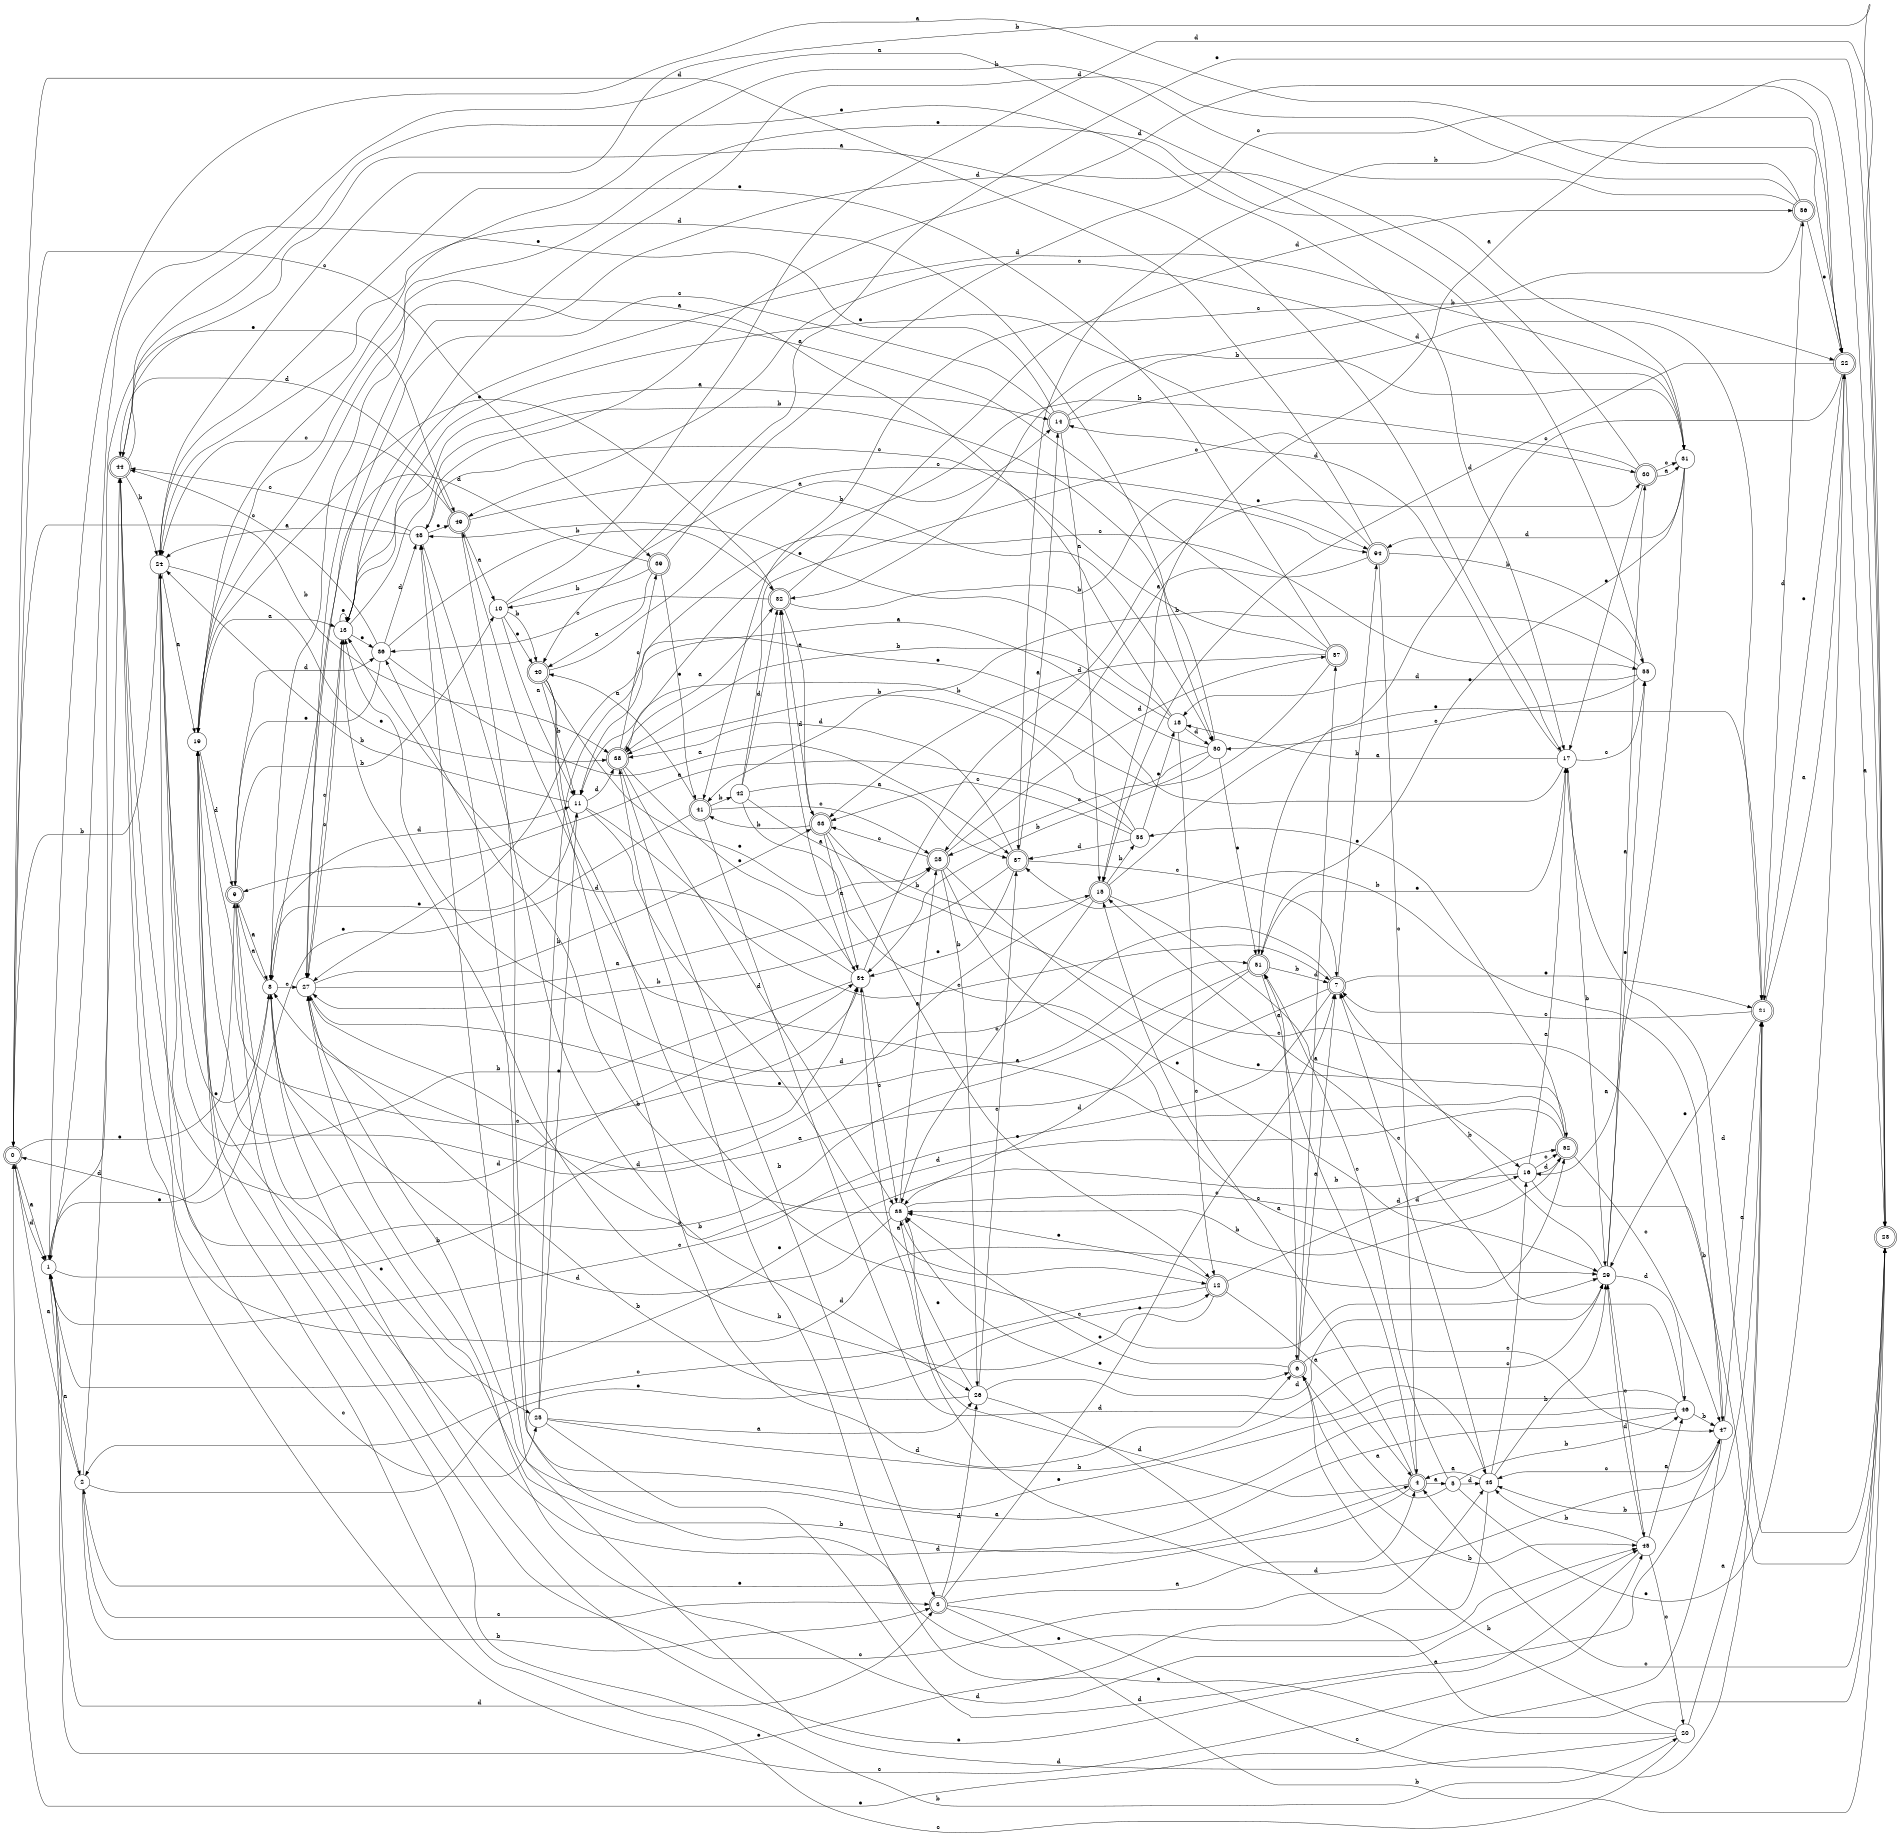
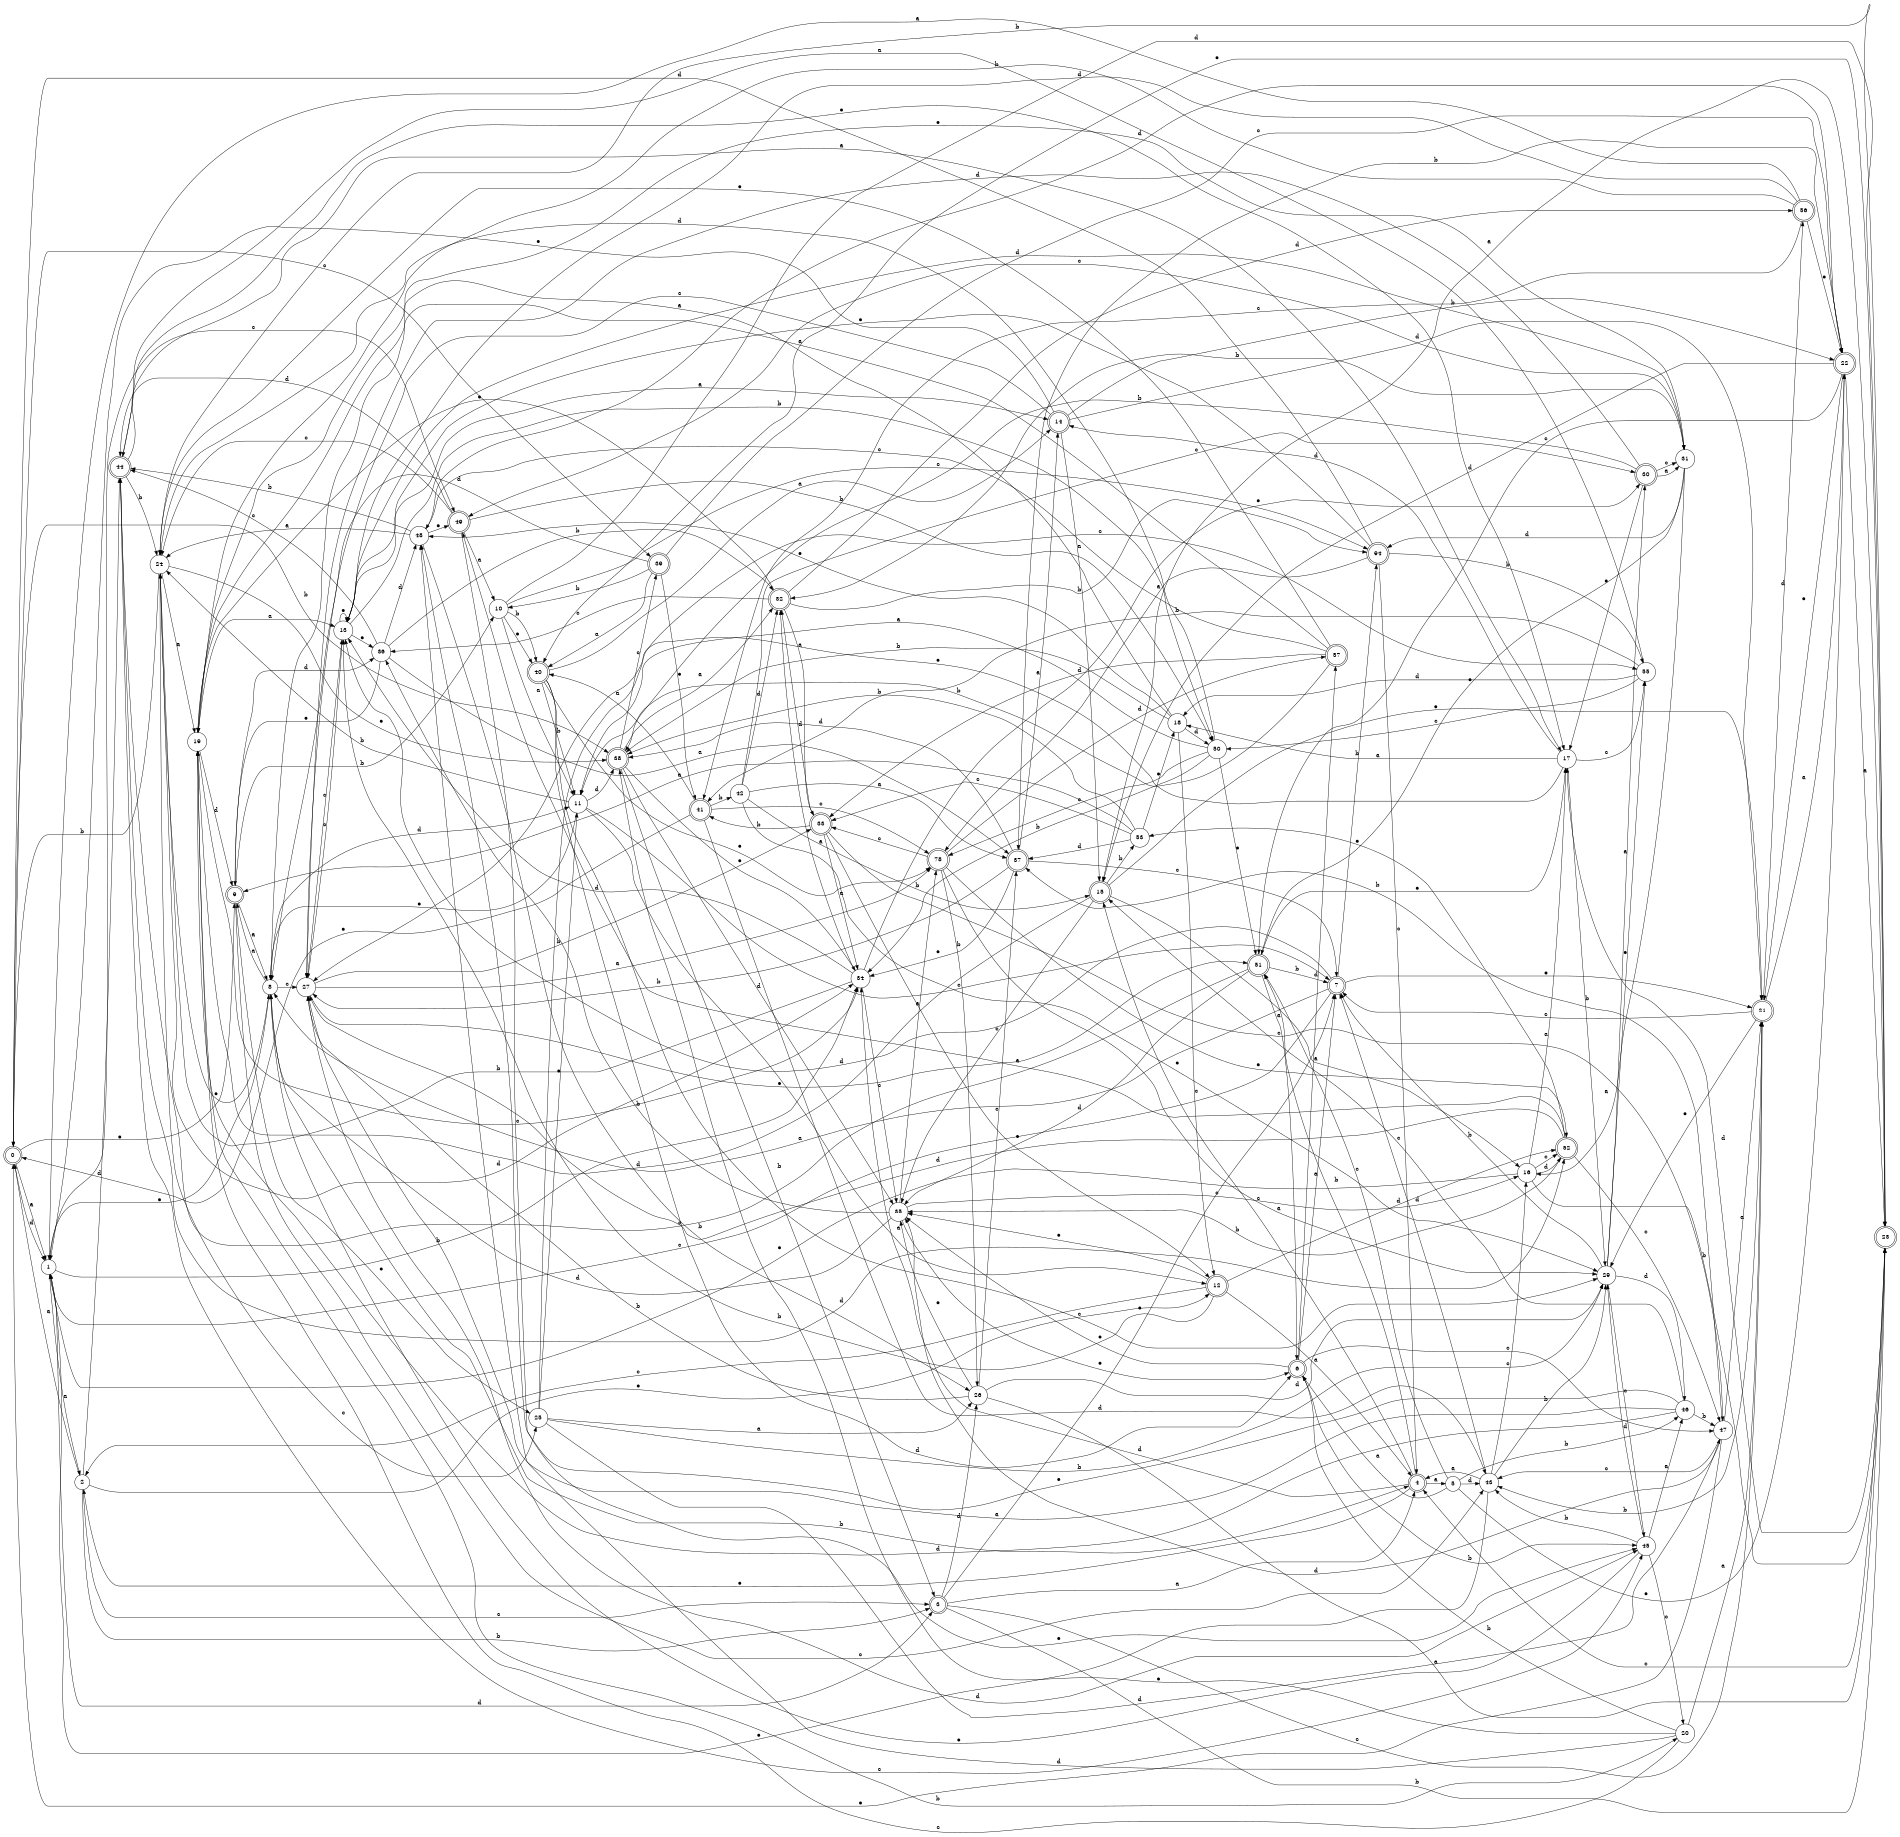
(253, 328) -> (253, 328)
(270, 487) -> (270, 487)
(938, 860) -> (938, 860)
